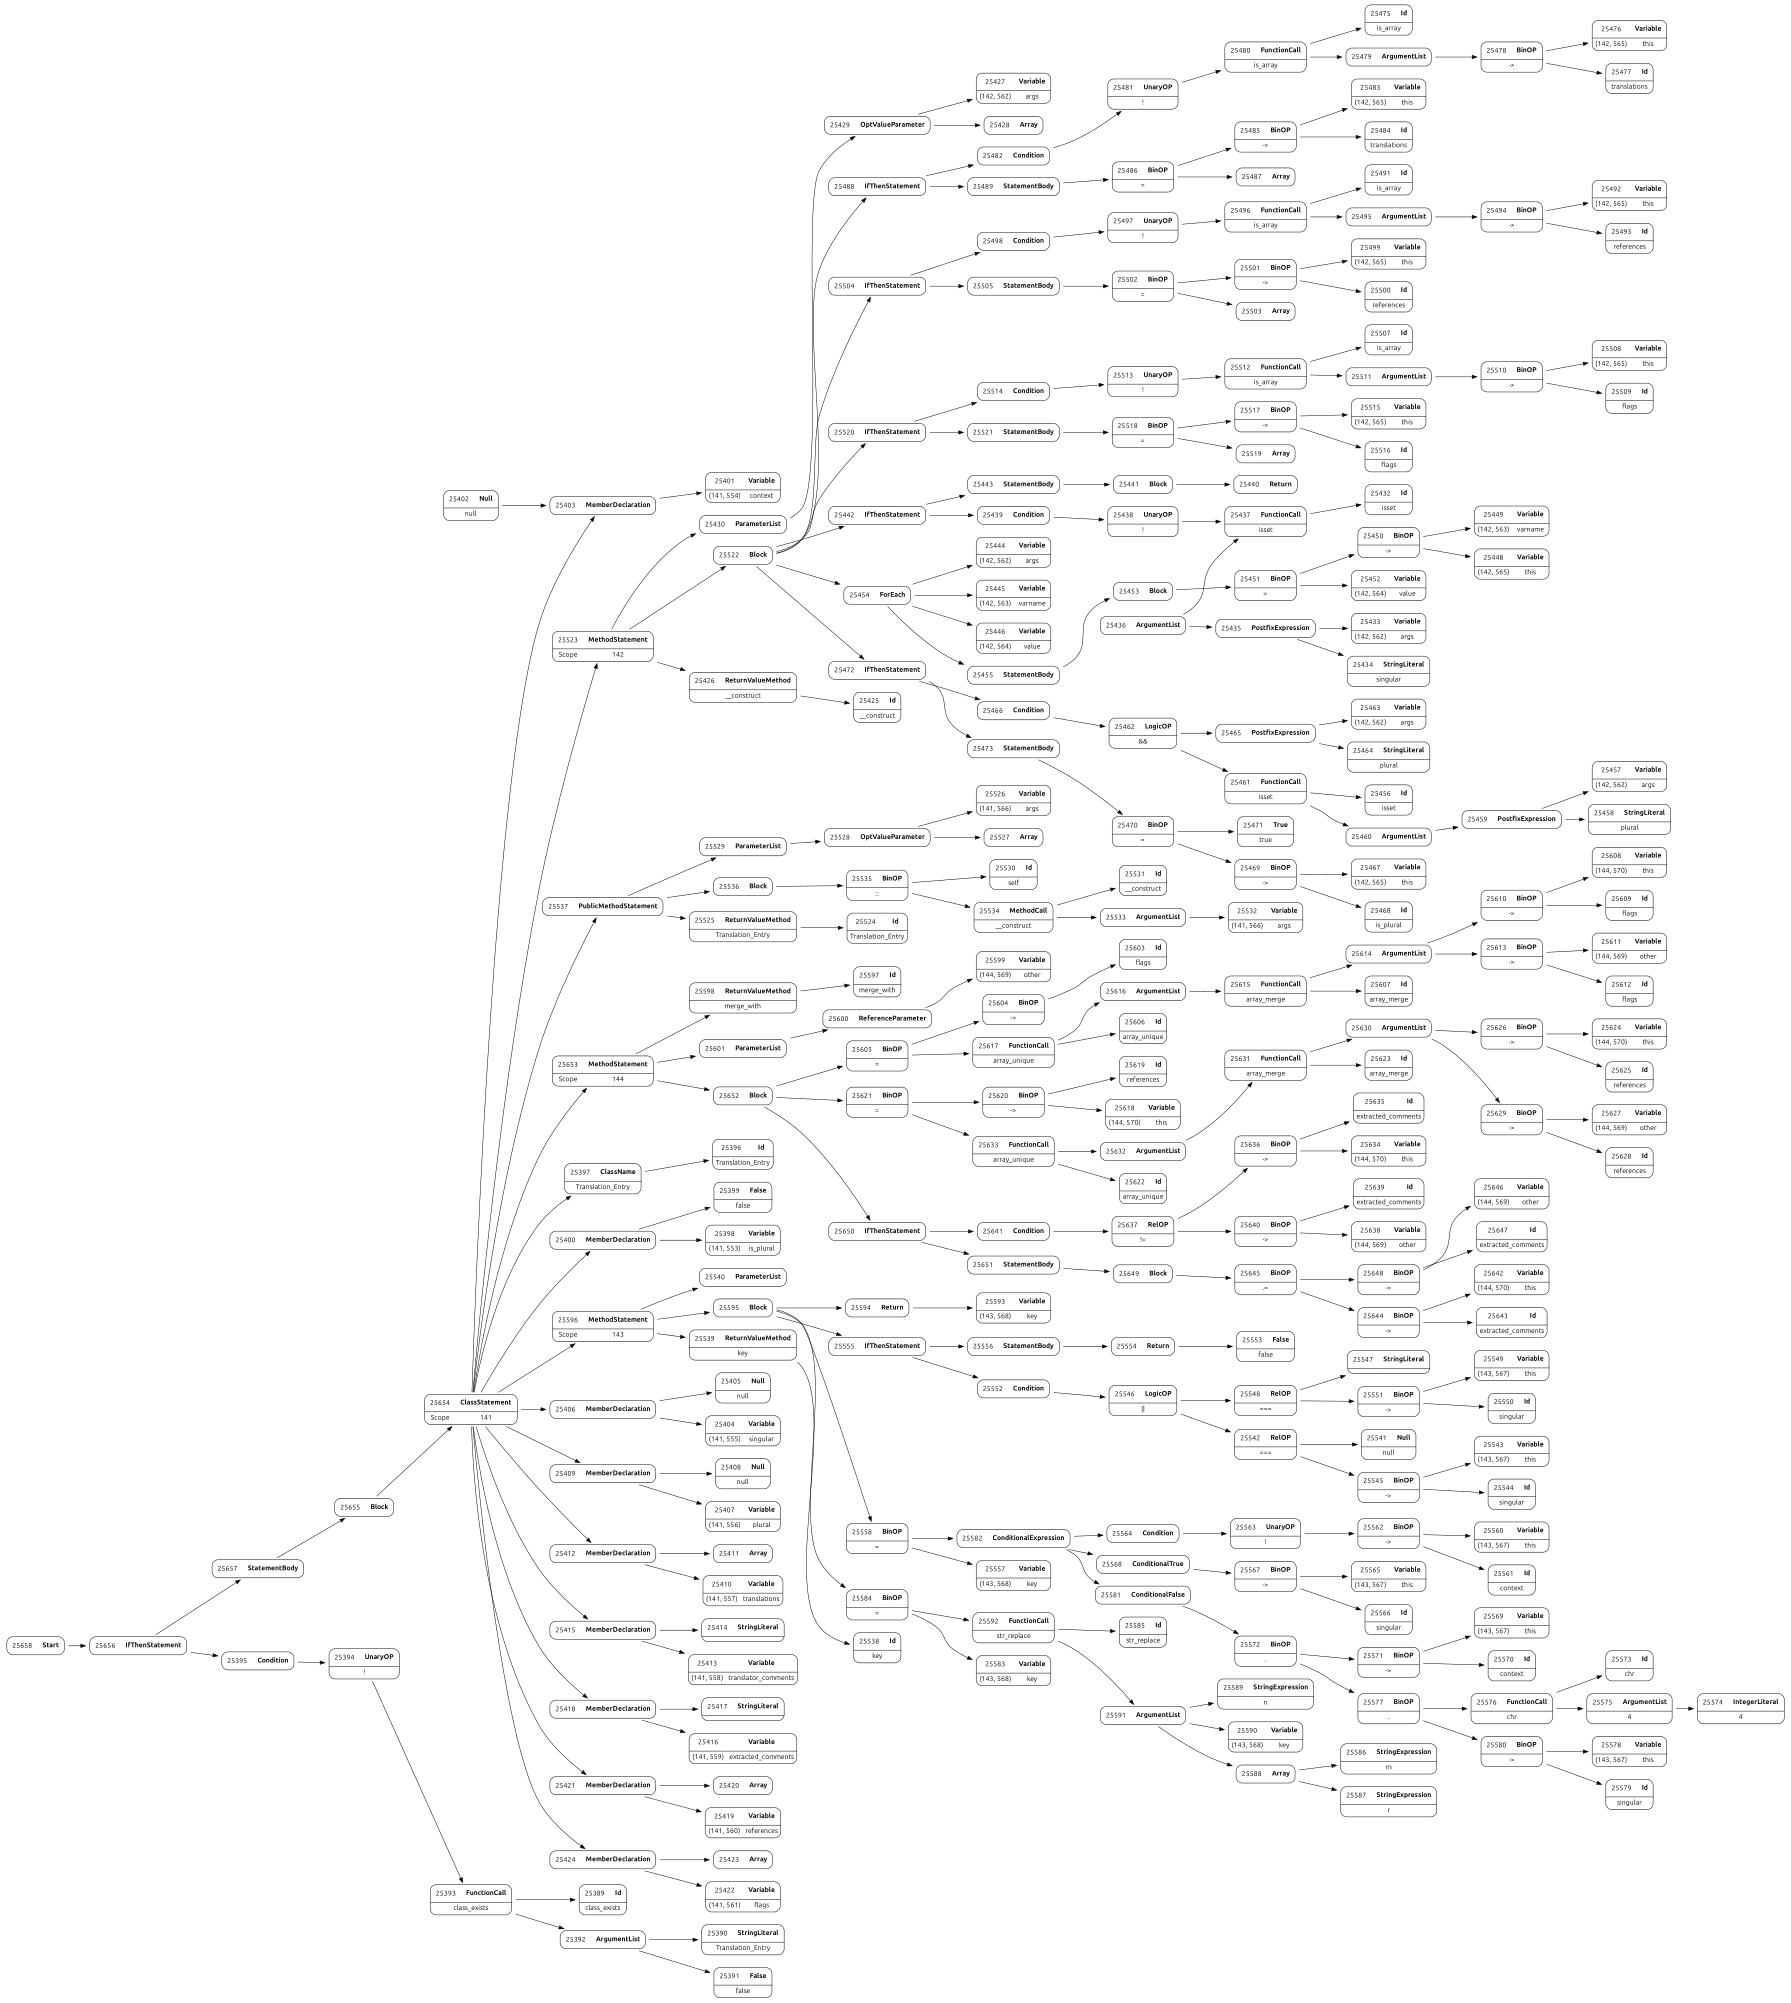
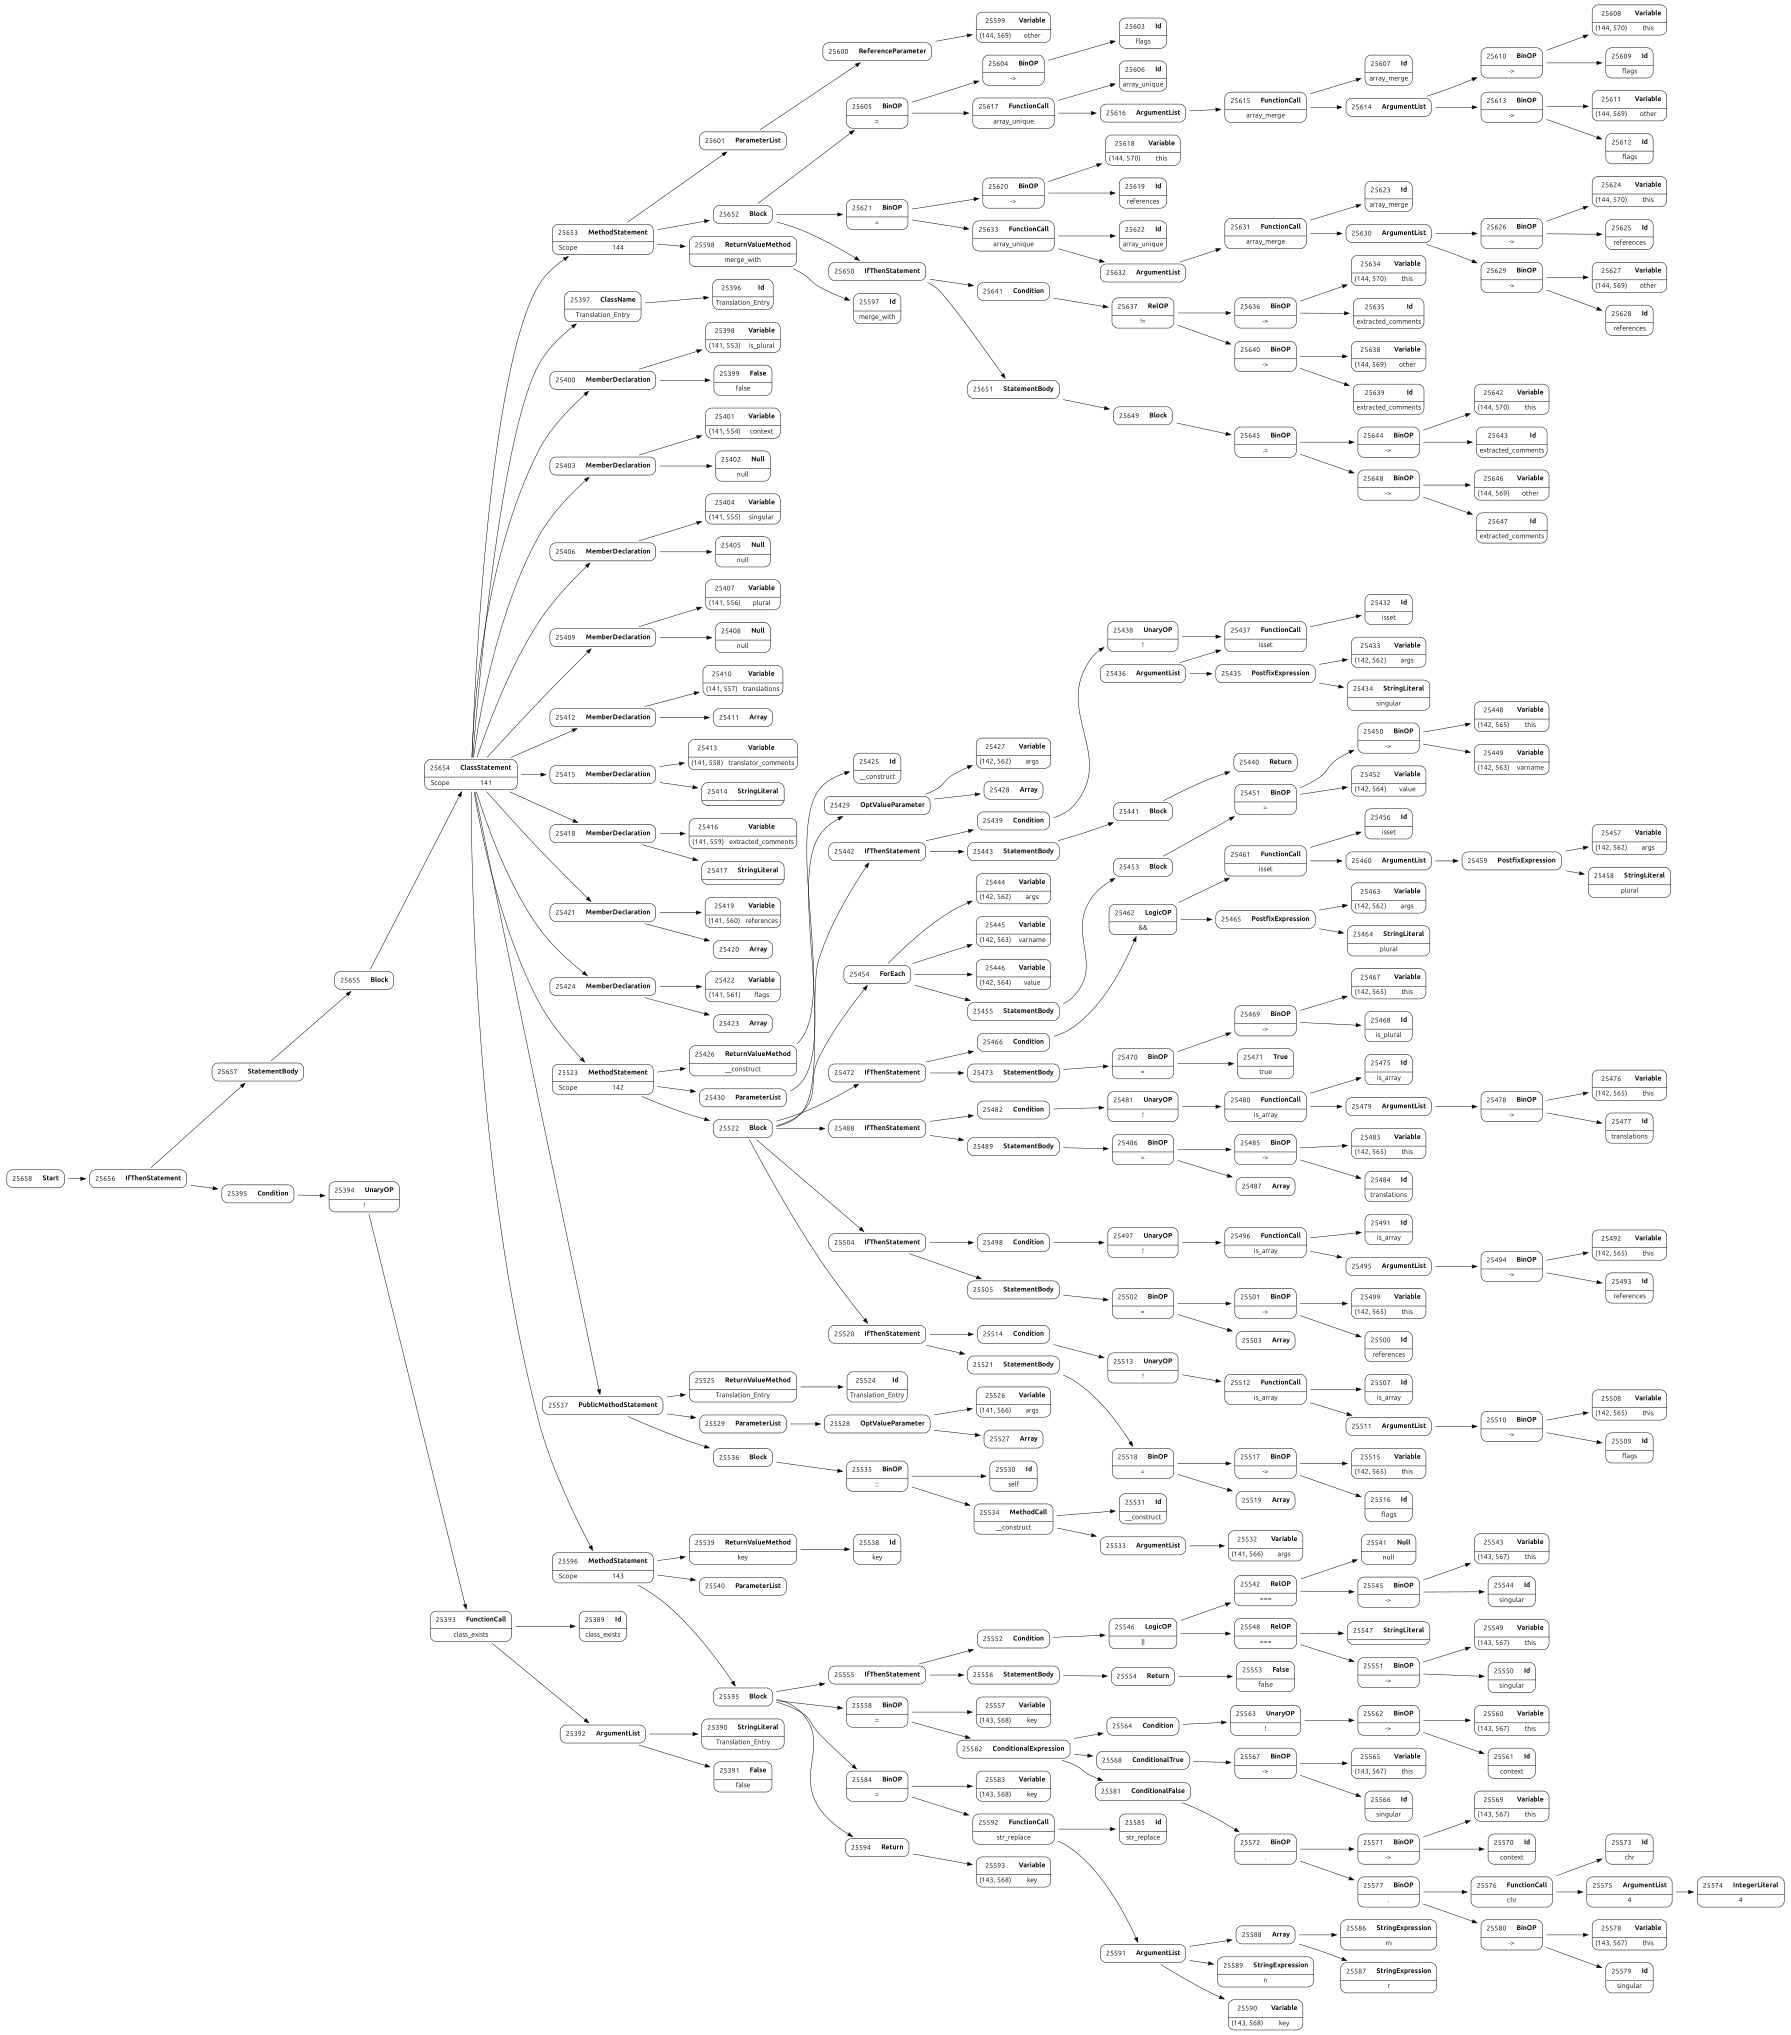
(522, 506) -> (683, 466)
